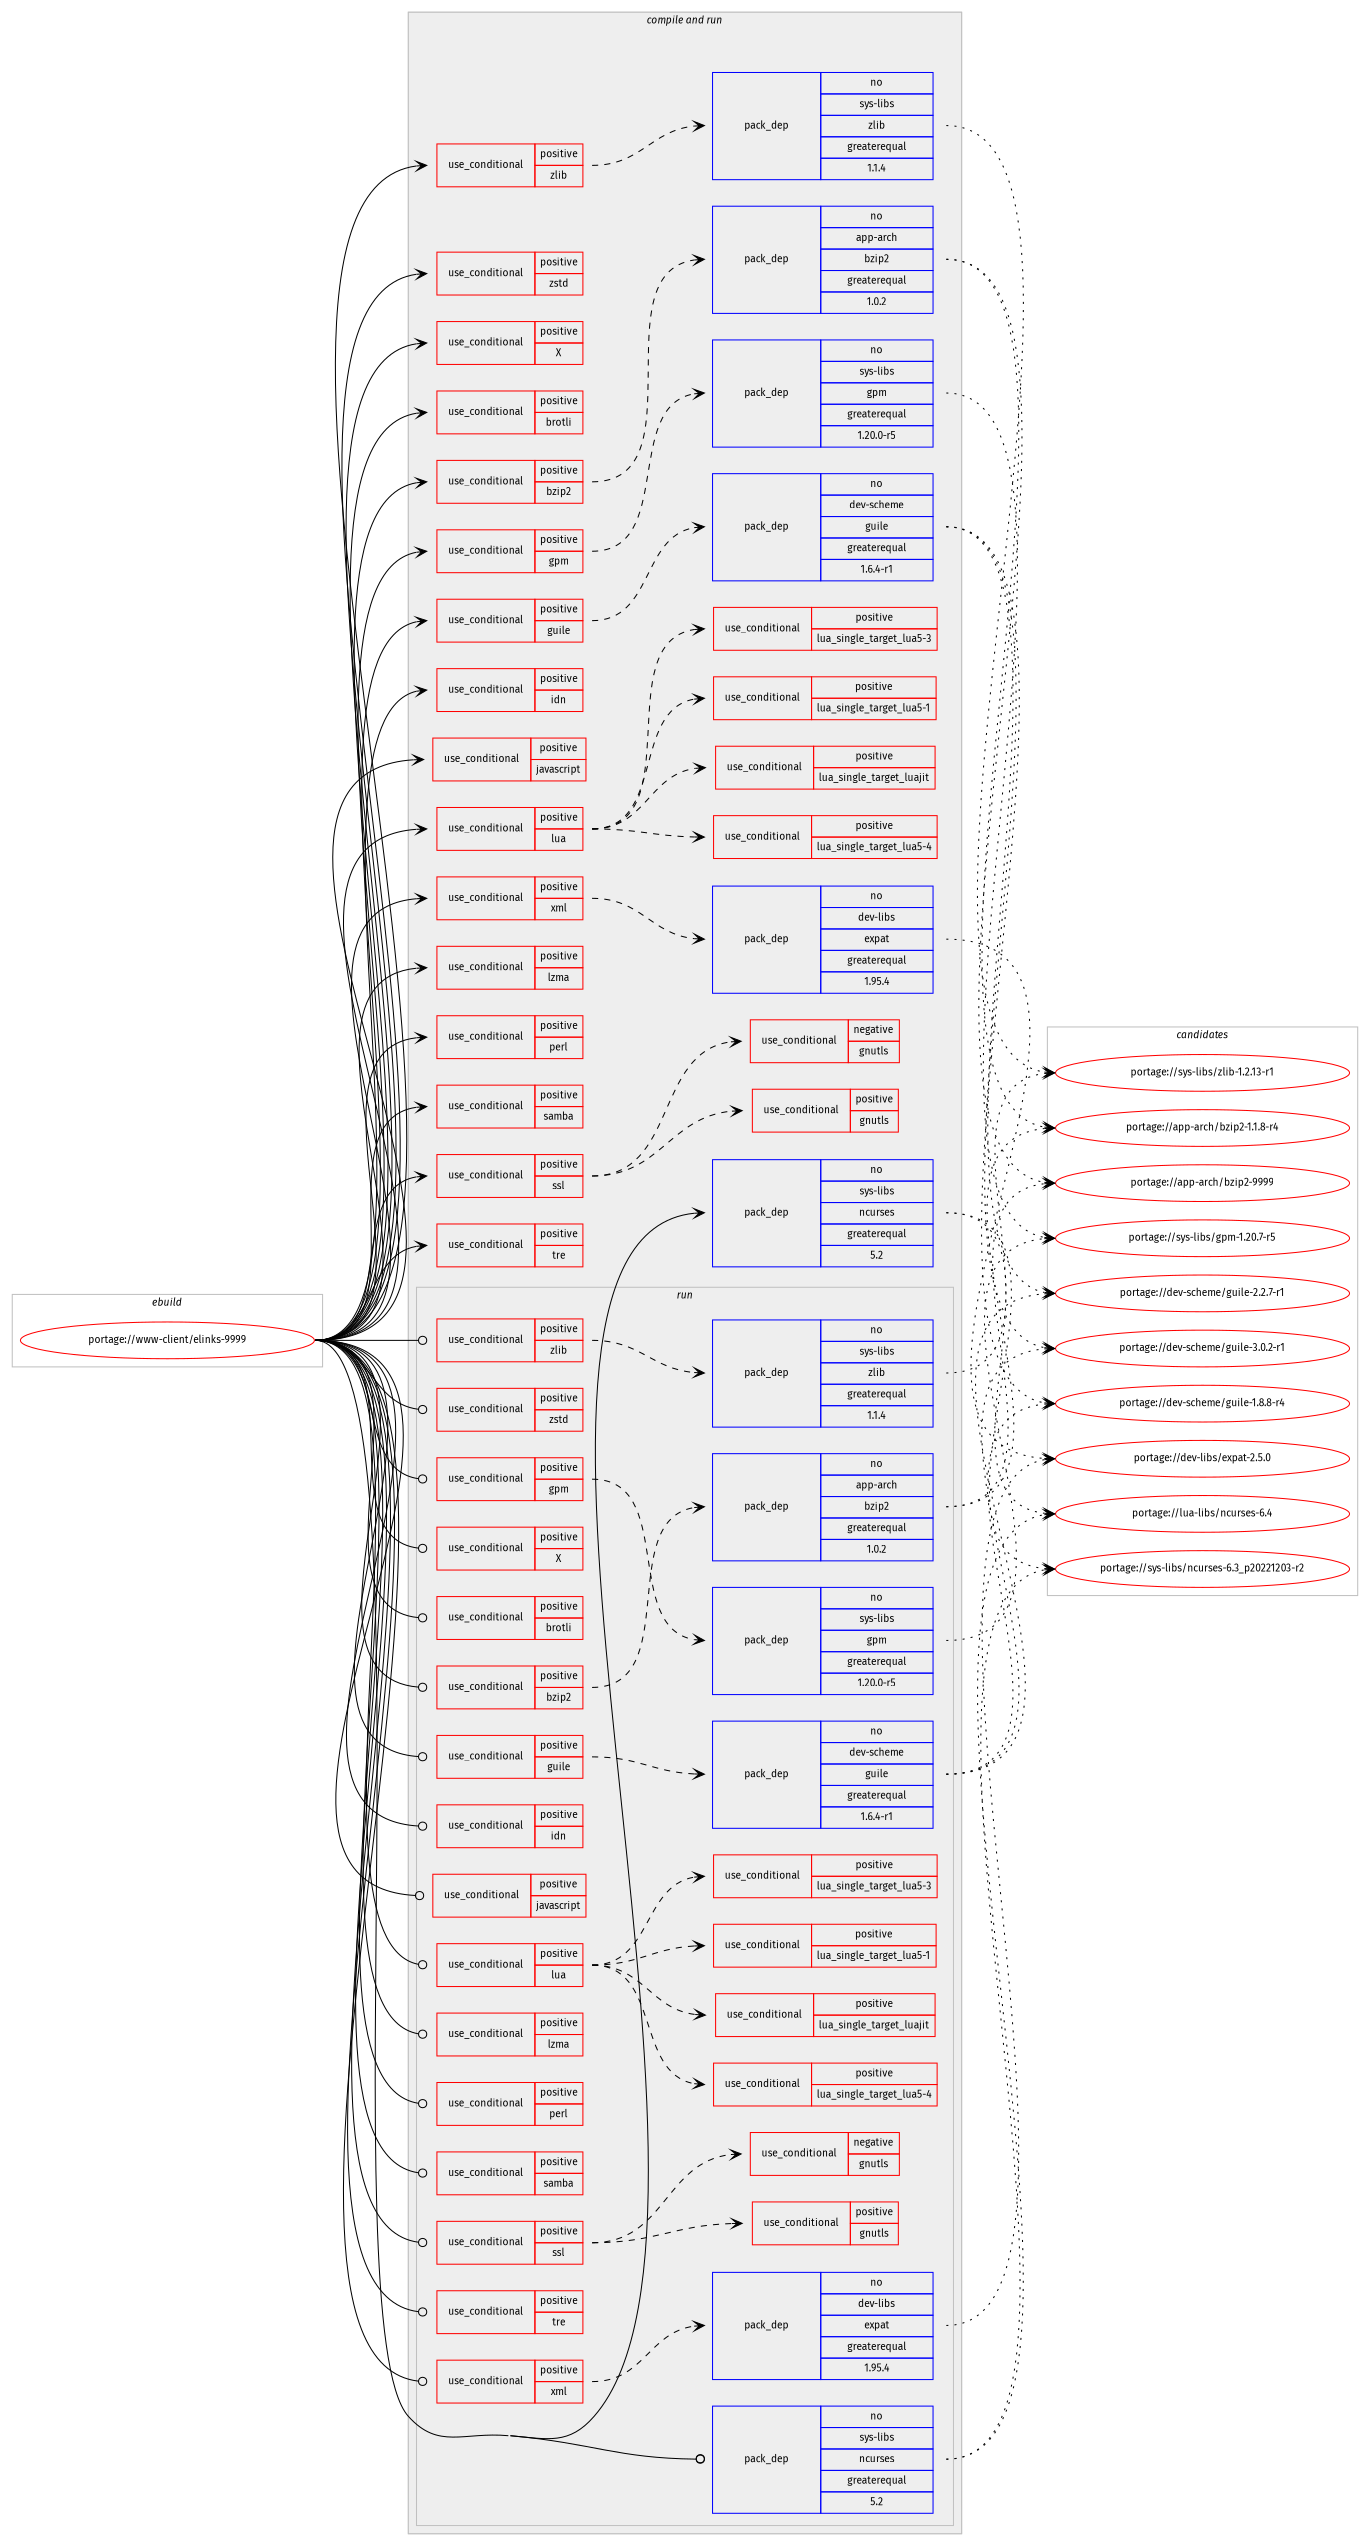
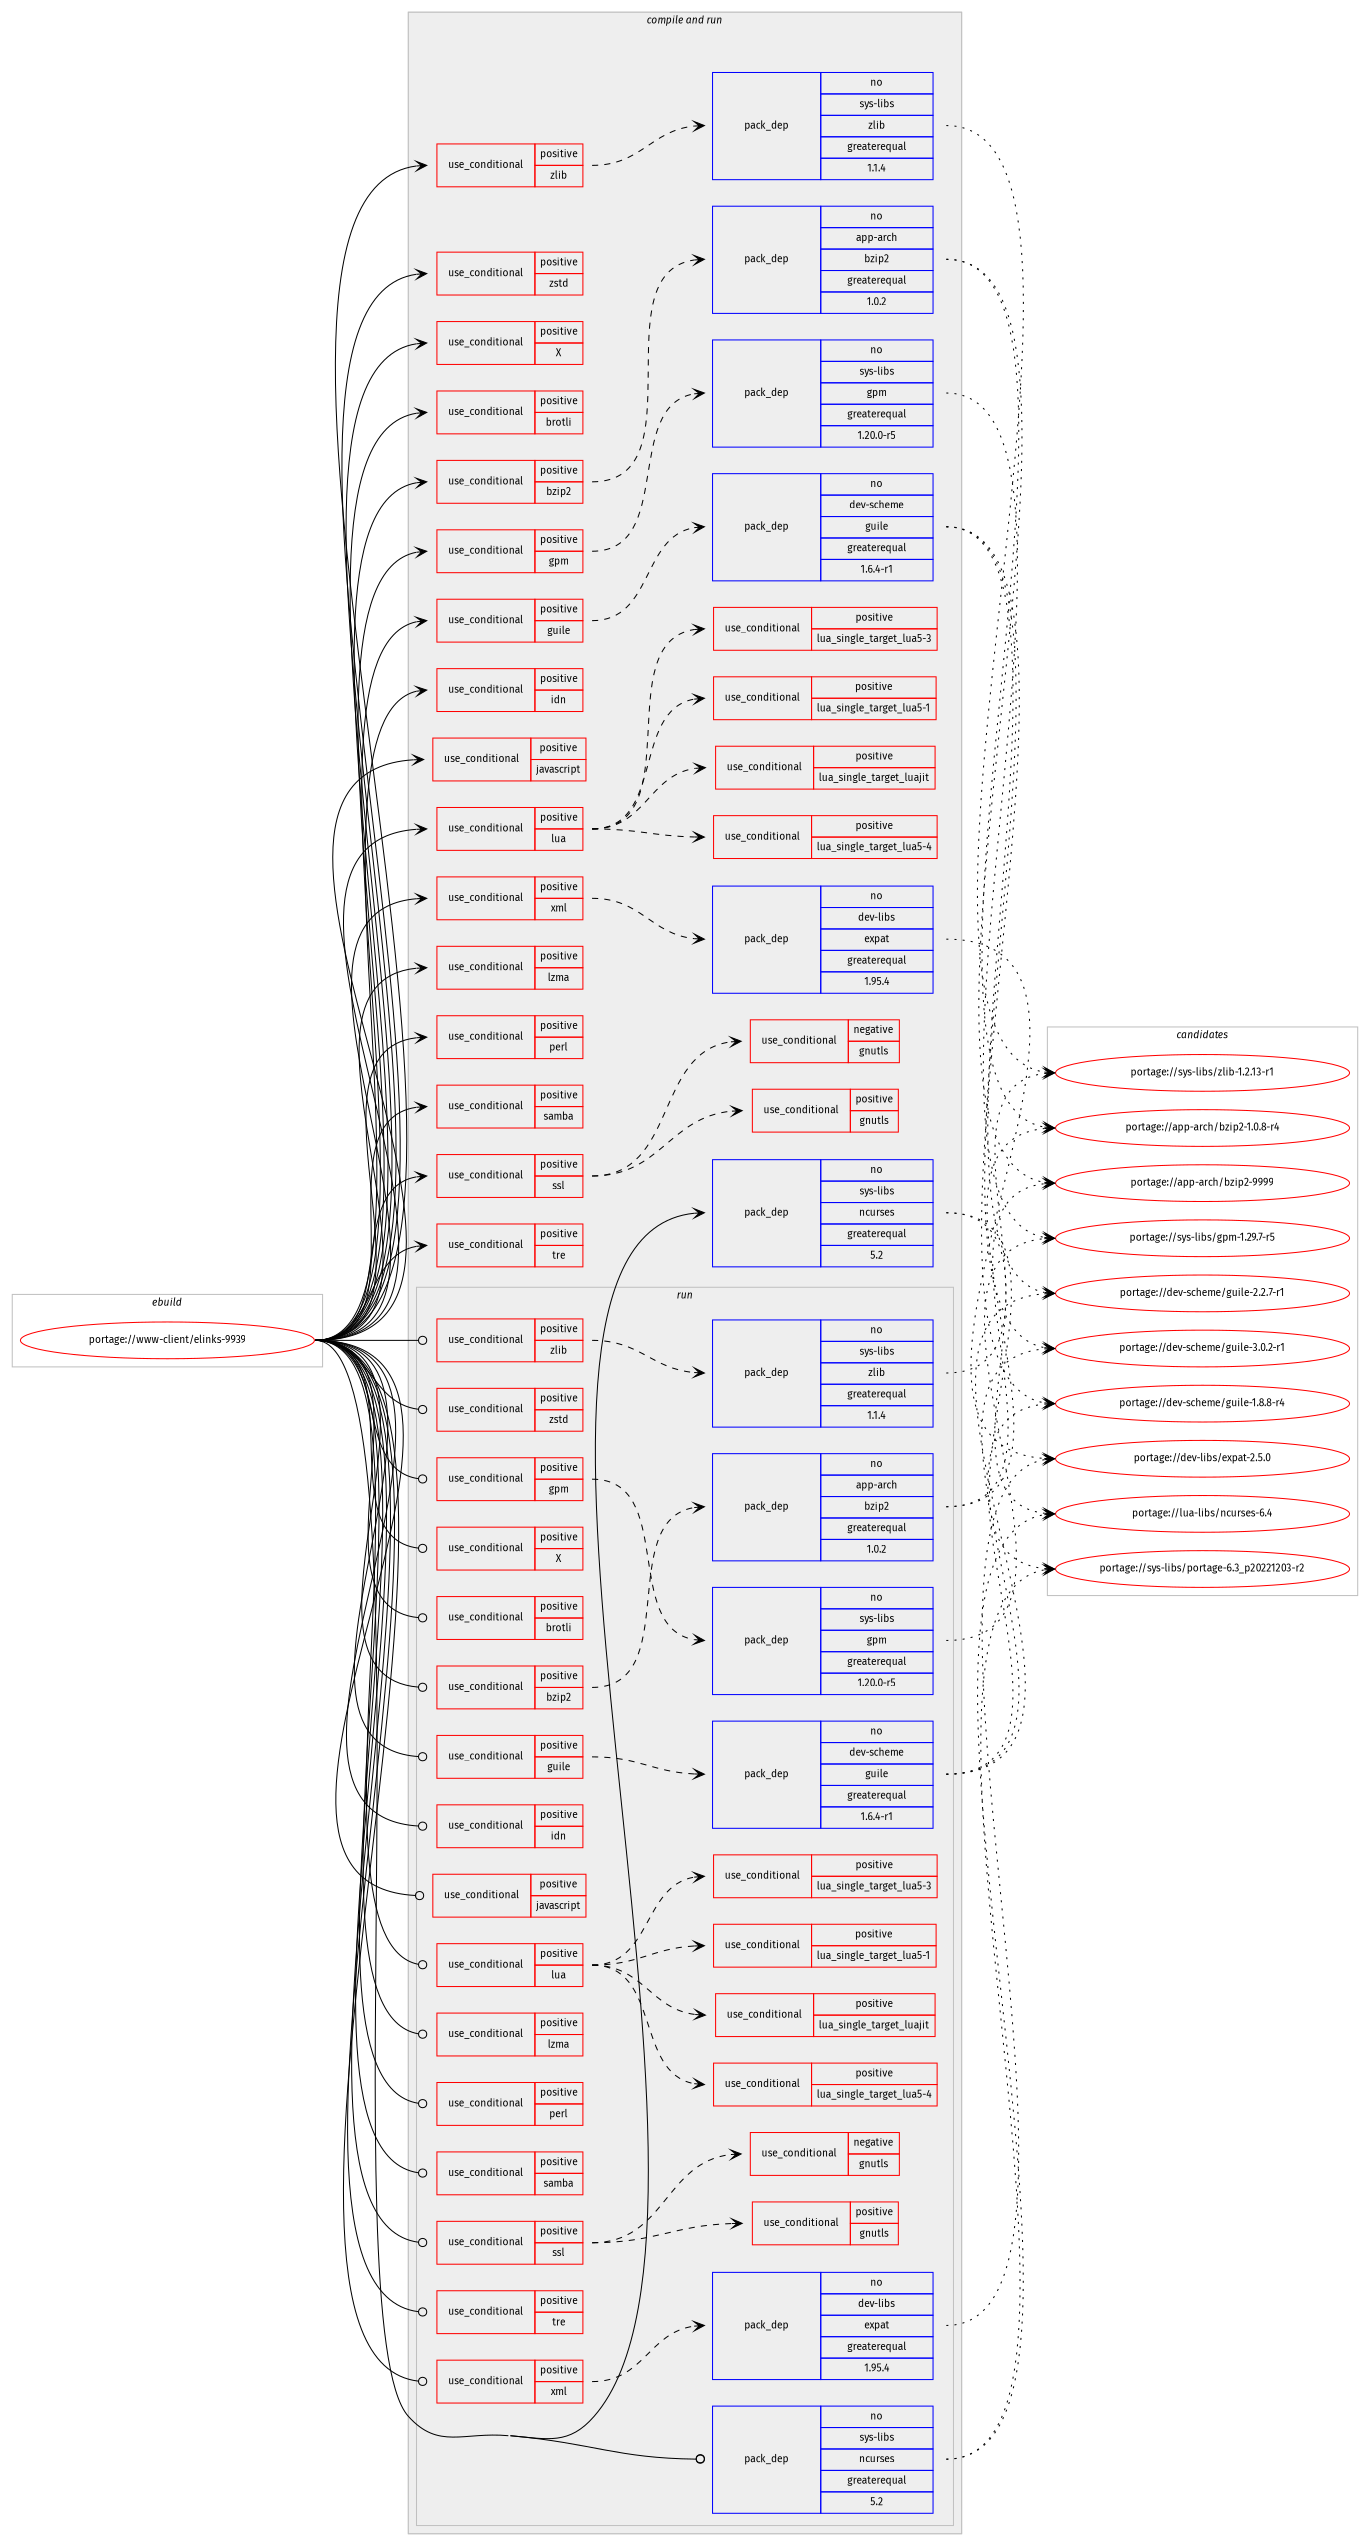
(1203, 1128) -> (1203, 1128)
(1203, 1238) -> (1203, 1238)
(167, 1340) -> (167, 1340)
(1203, 1569) -> (1203, 1569)
